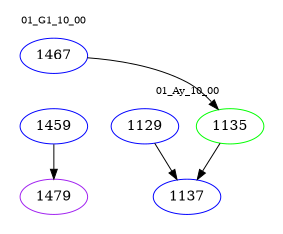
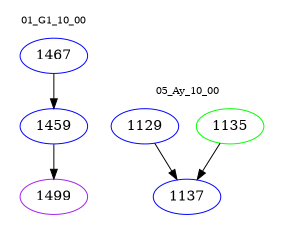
(154, 69) -> (54, 86)
(188, 92) -> (188, 92)
(54, 197) -> (54, 197)
